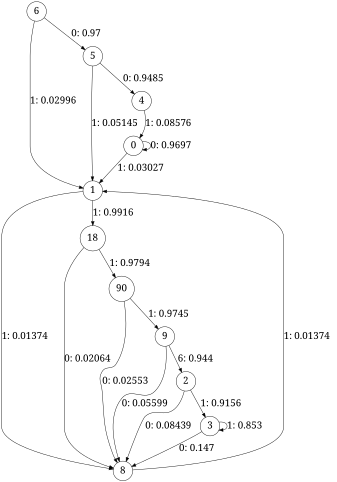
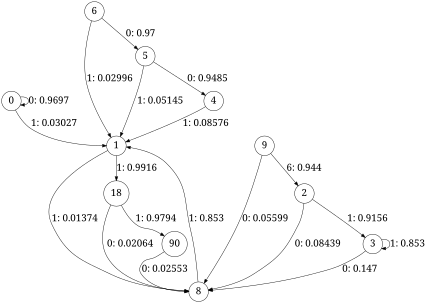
(145, 123) -> (168, 125)
(143, 312) -> none
(309, 337) -> (211, 219)
